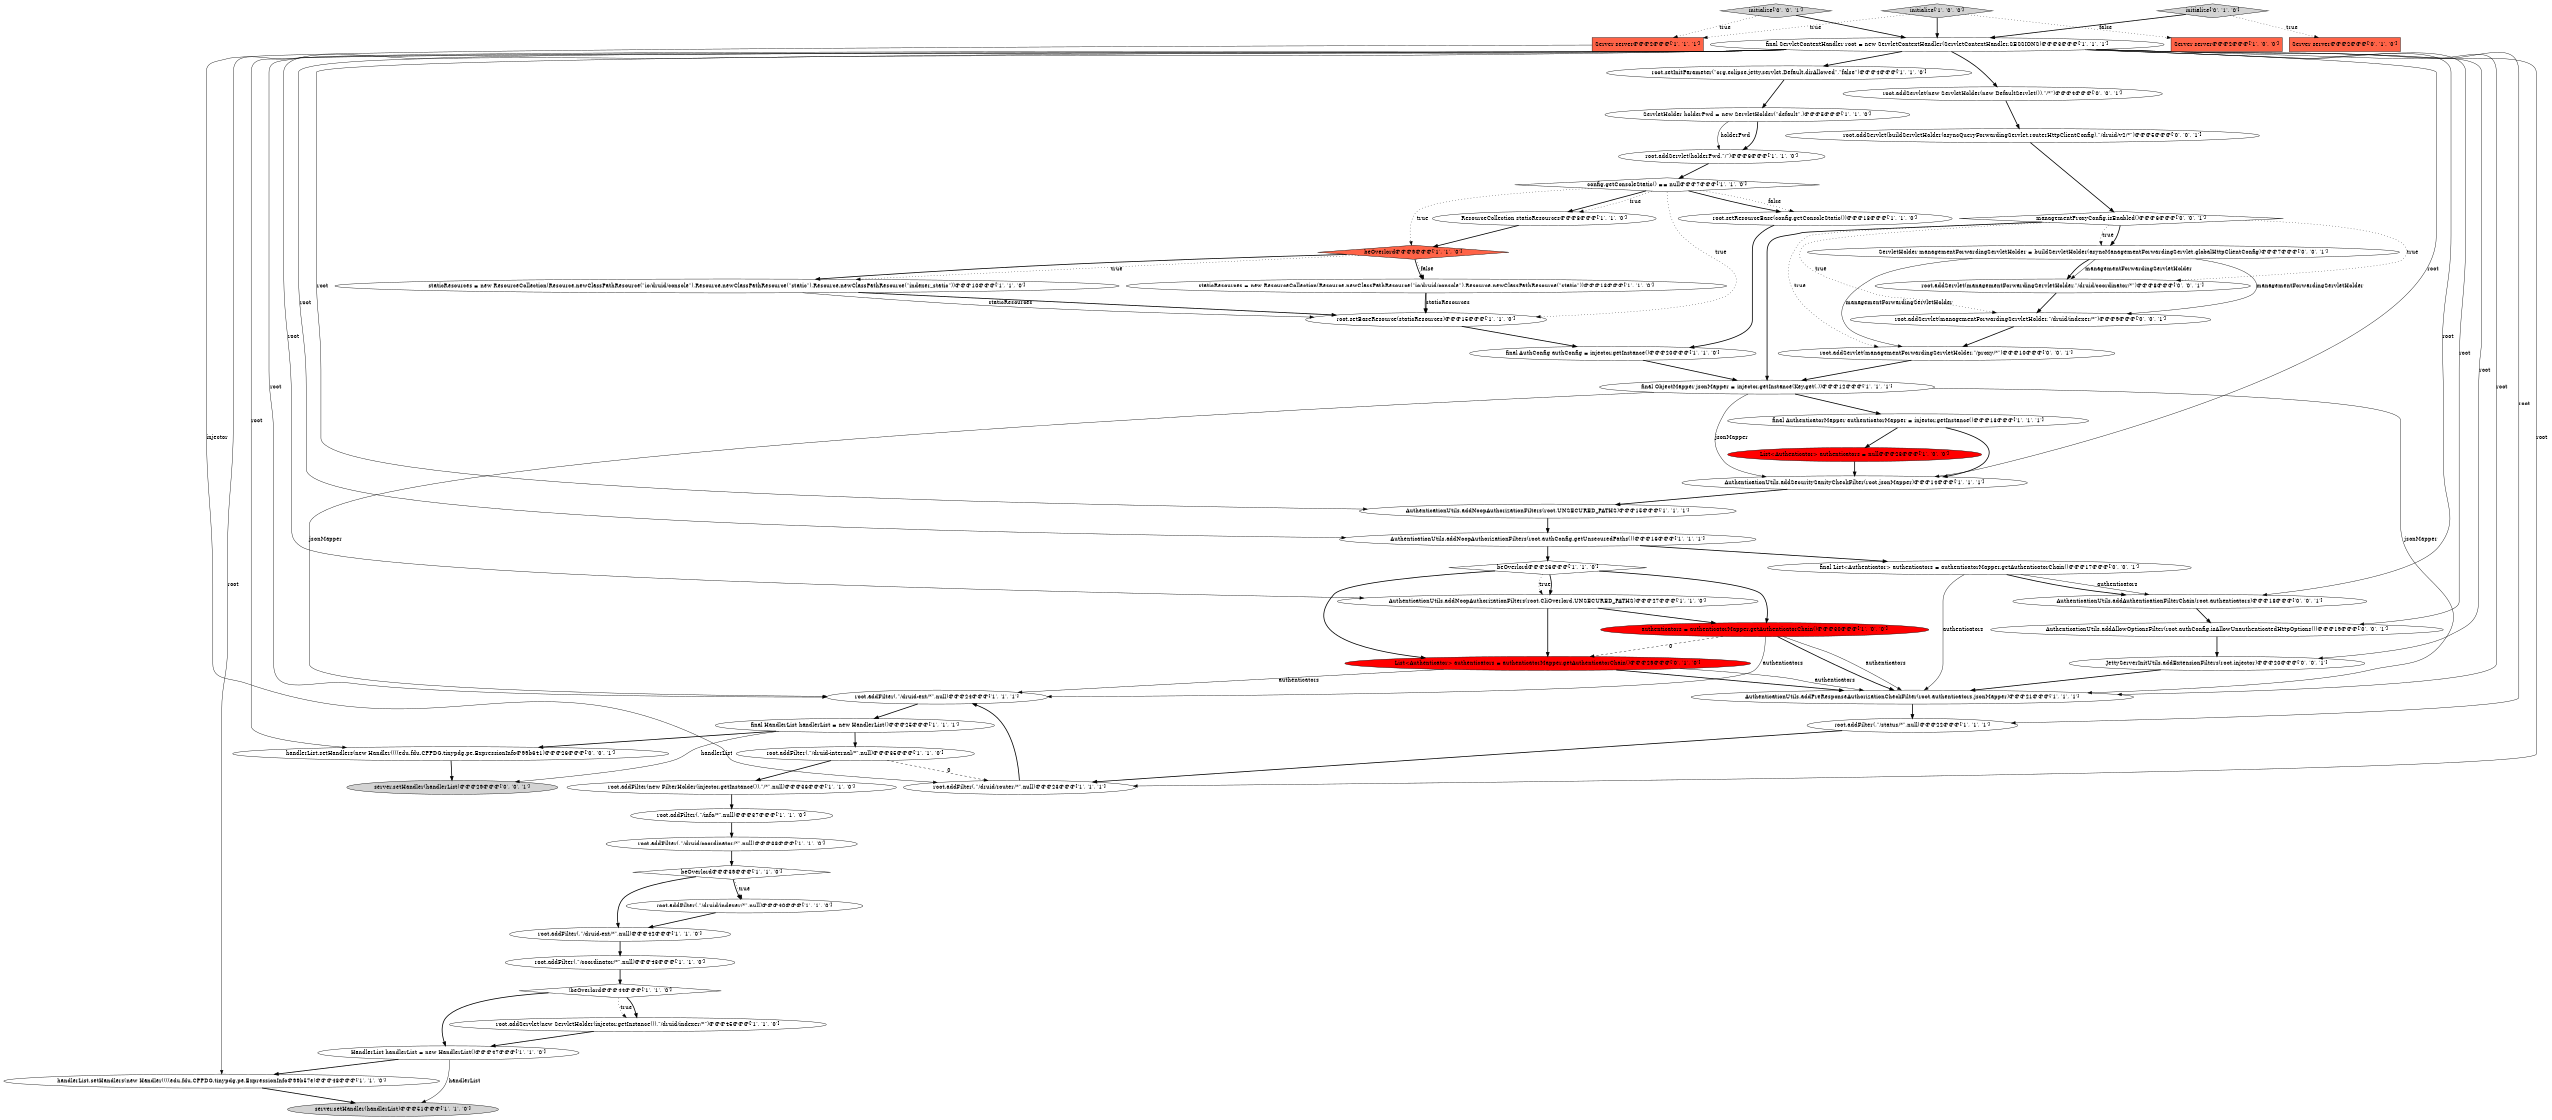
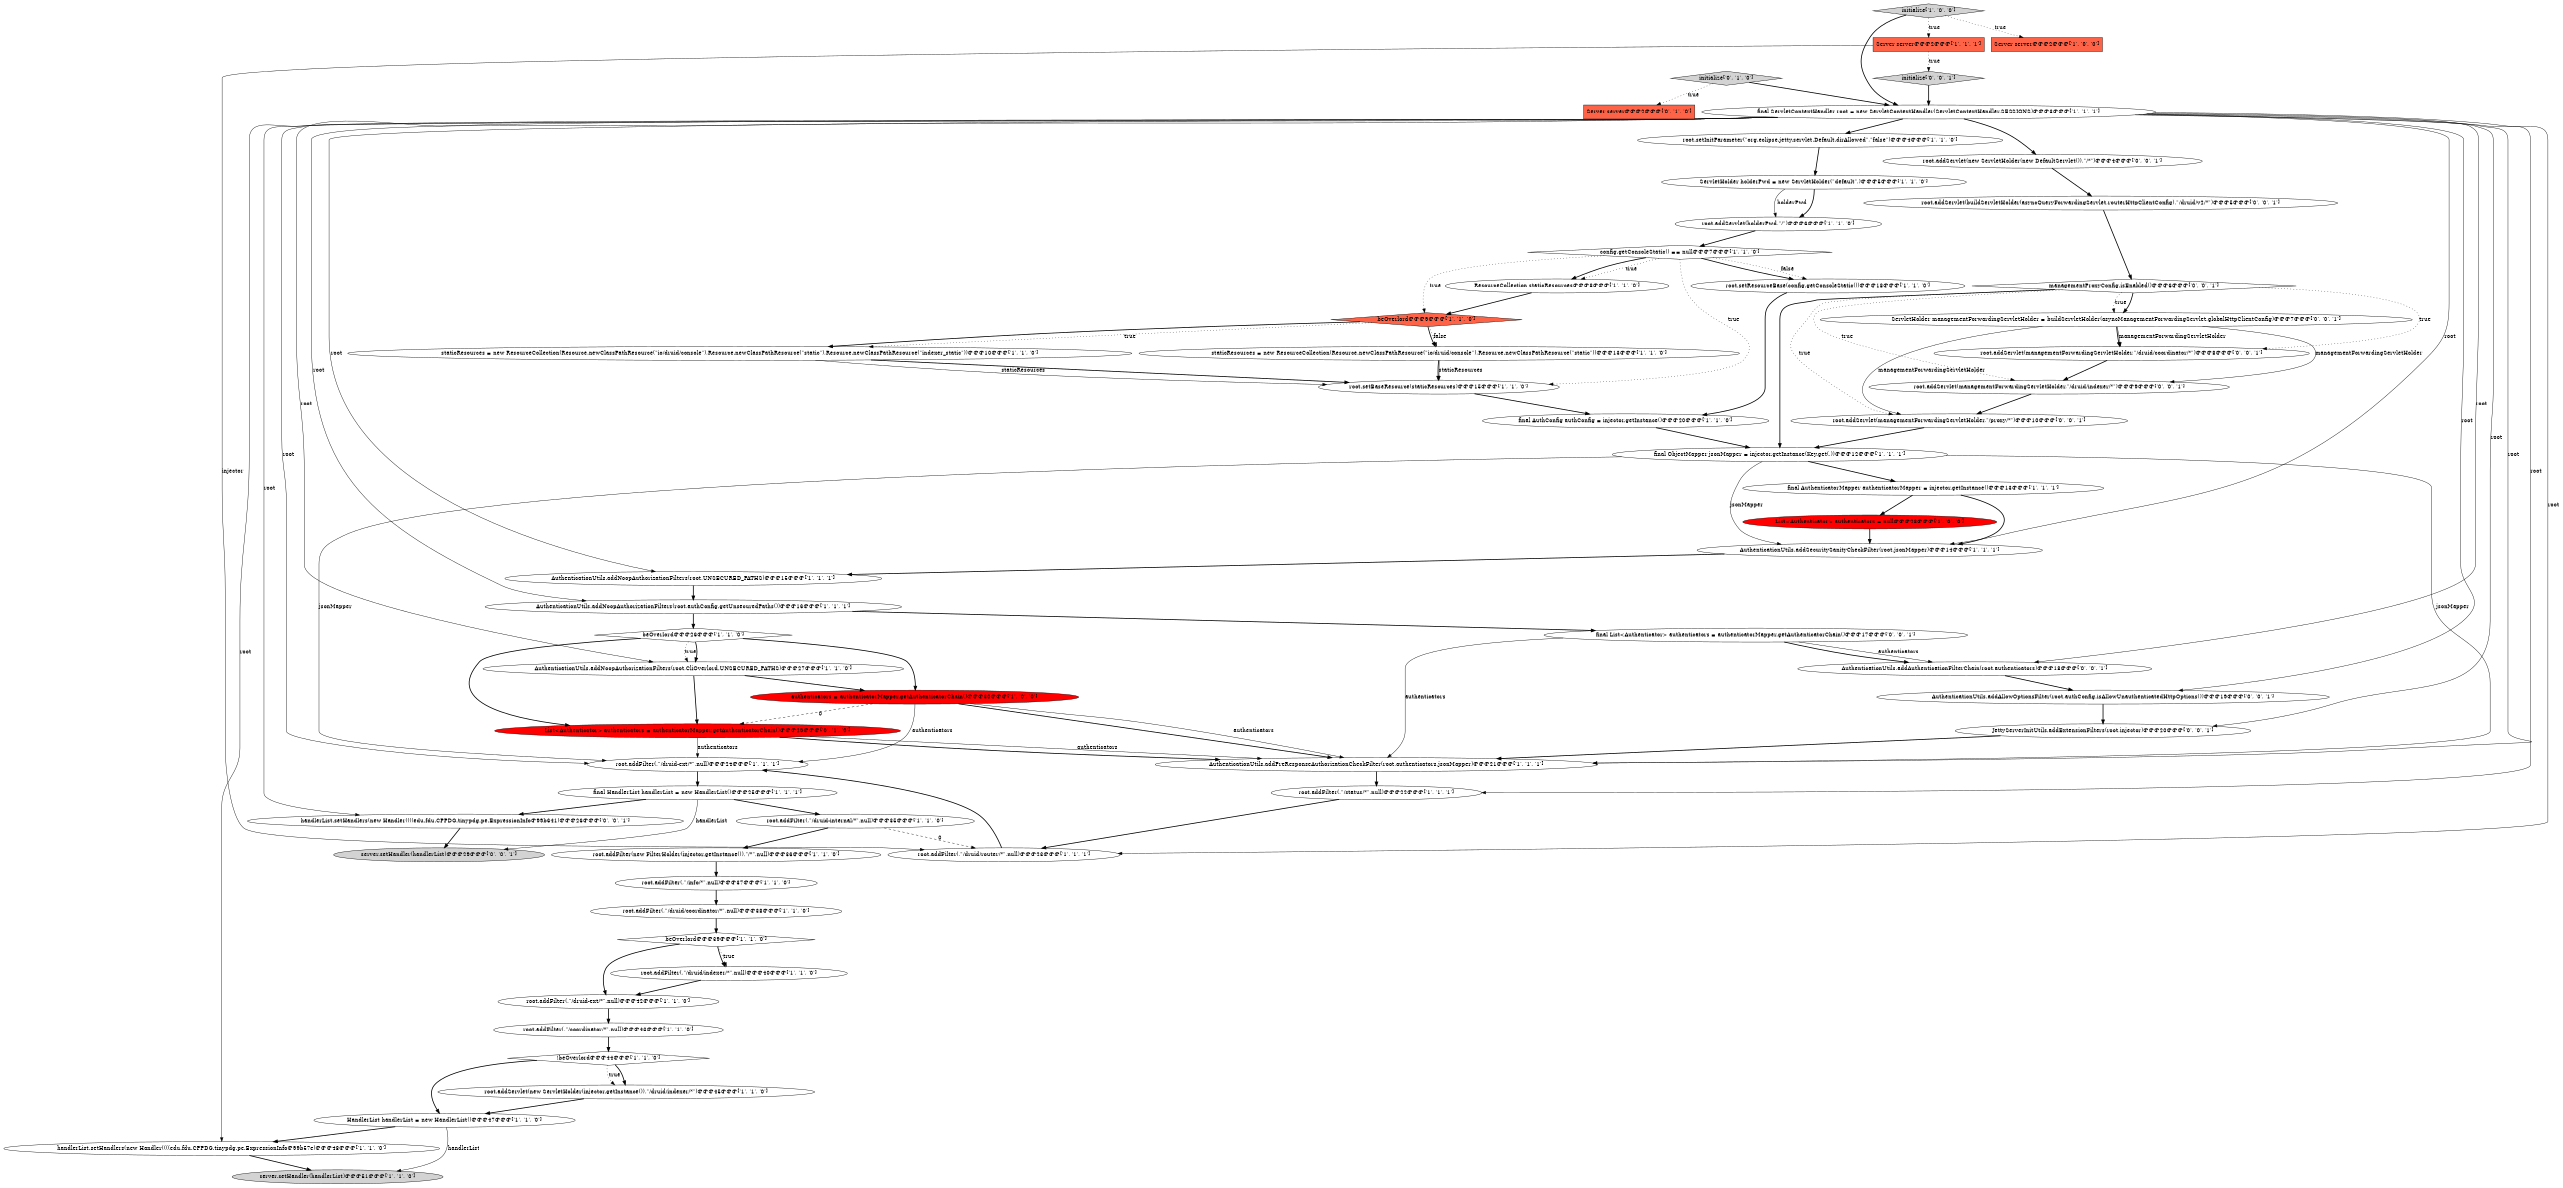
(1718, 26) -> (1929, 59)
(2106, 28) -> (2001, 28)
